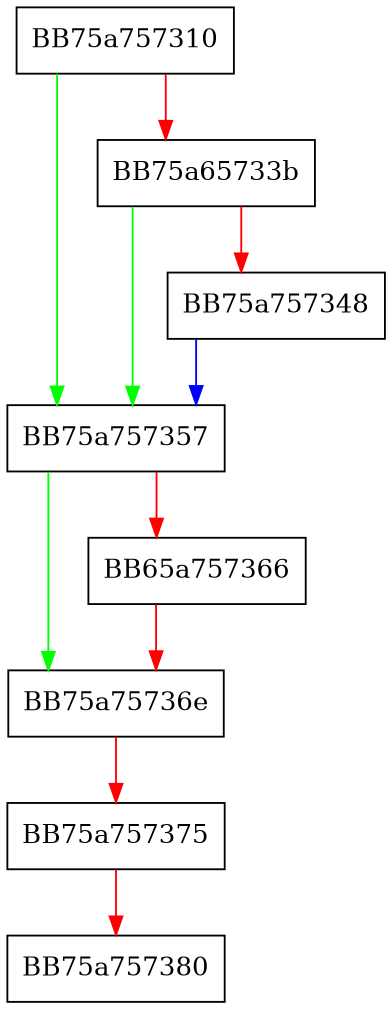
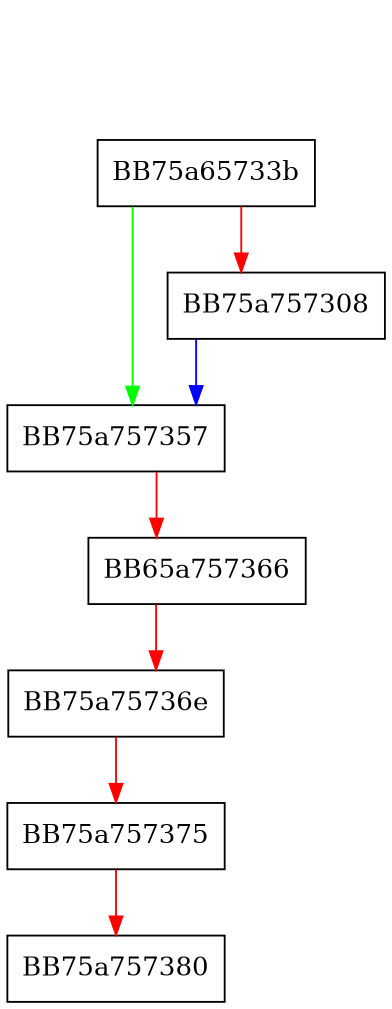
(125, 41) -> none
(276, 306) -> (276, 306)
(48, 562) -> none
